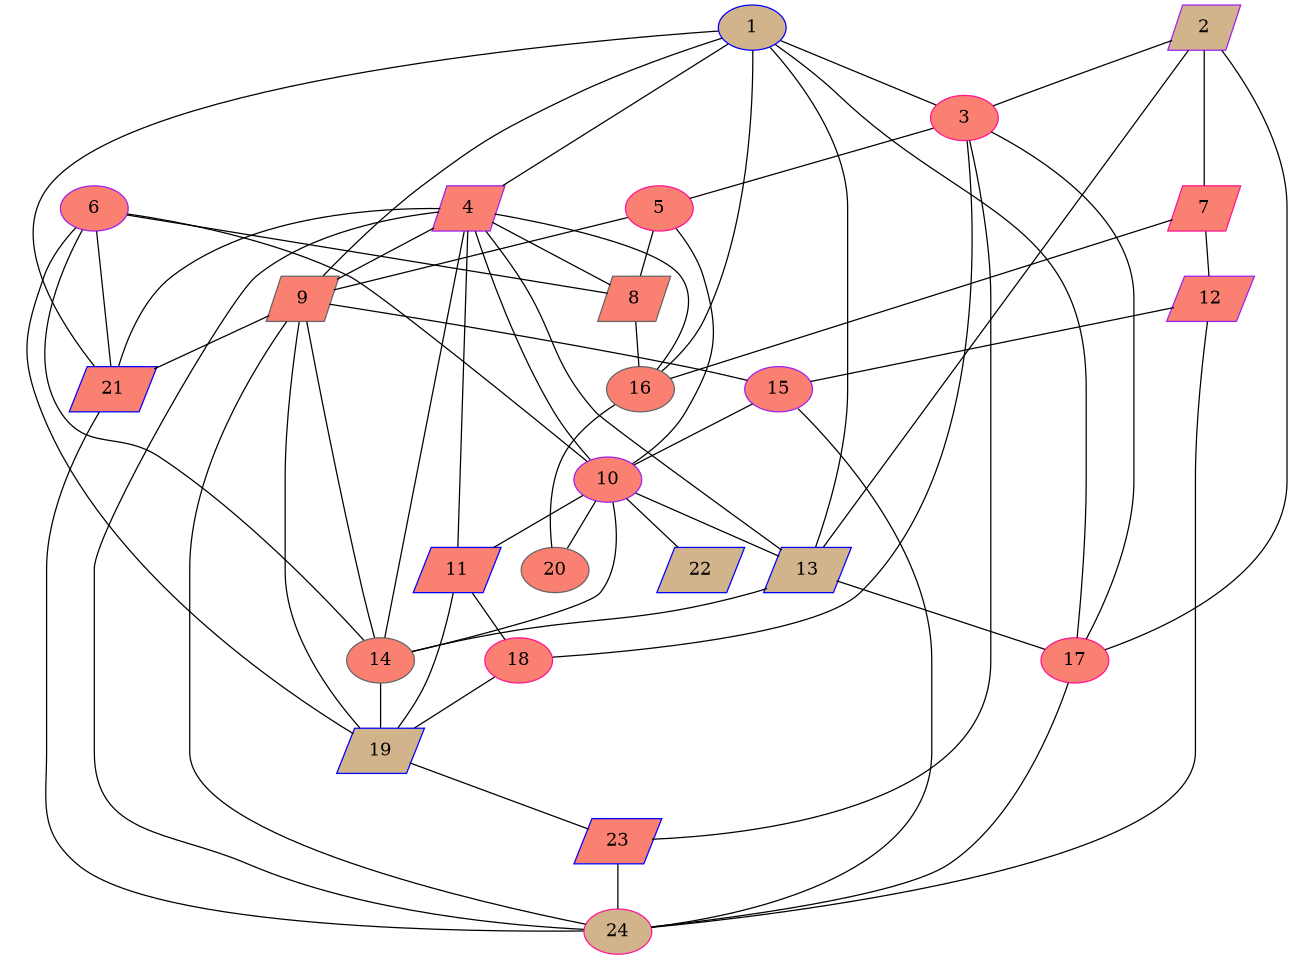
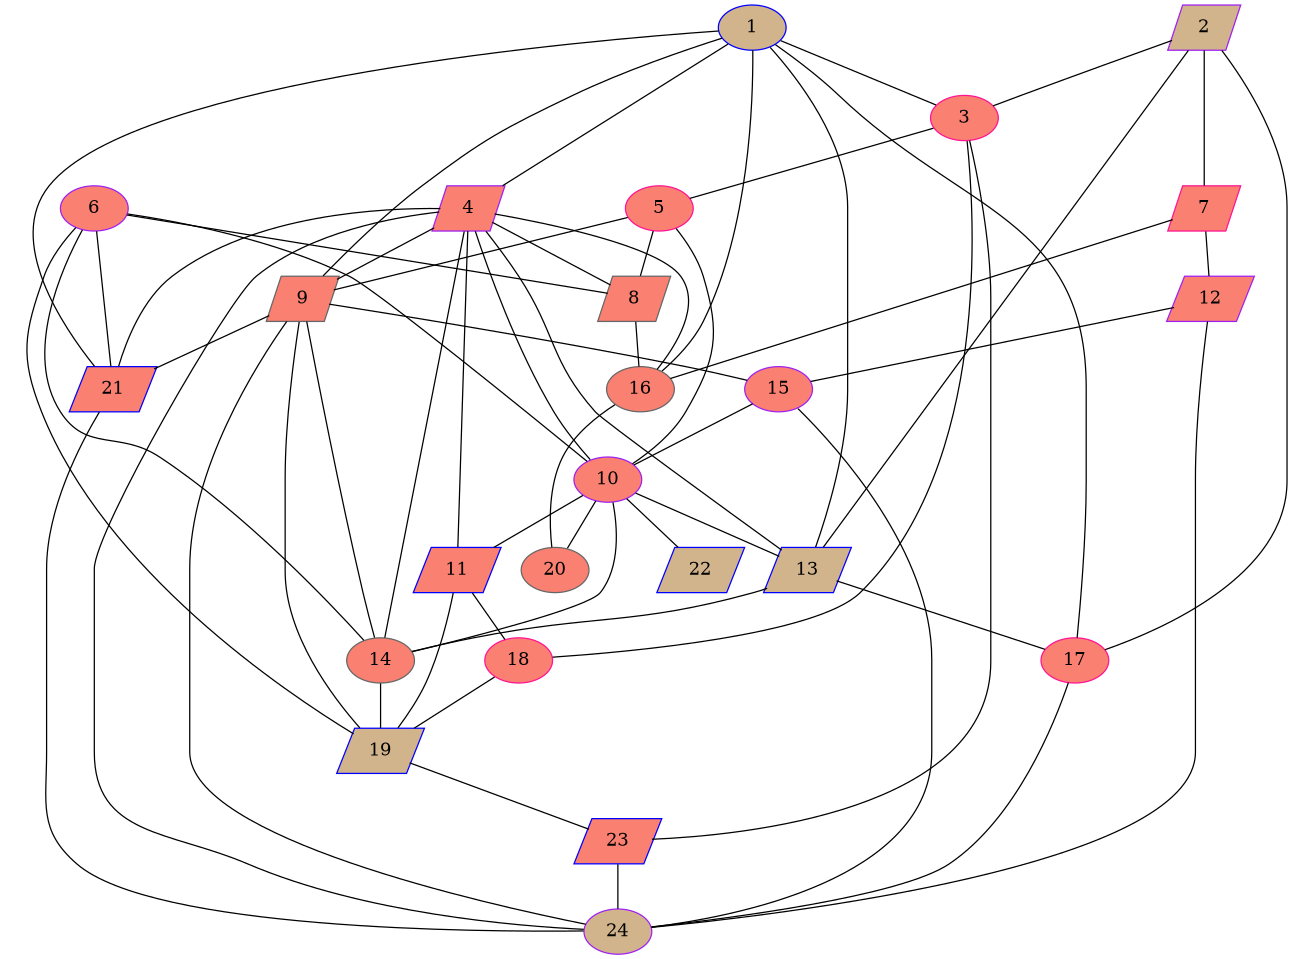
(1134, 358) -> none
(618, 932) -> (618, 932)
